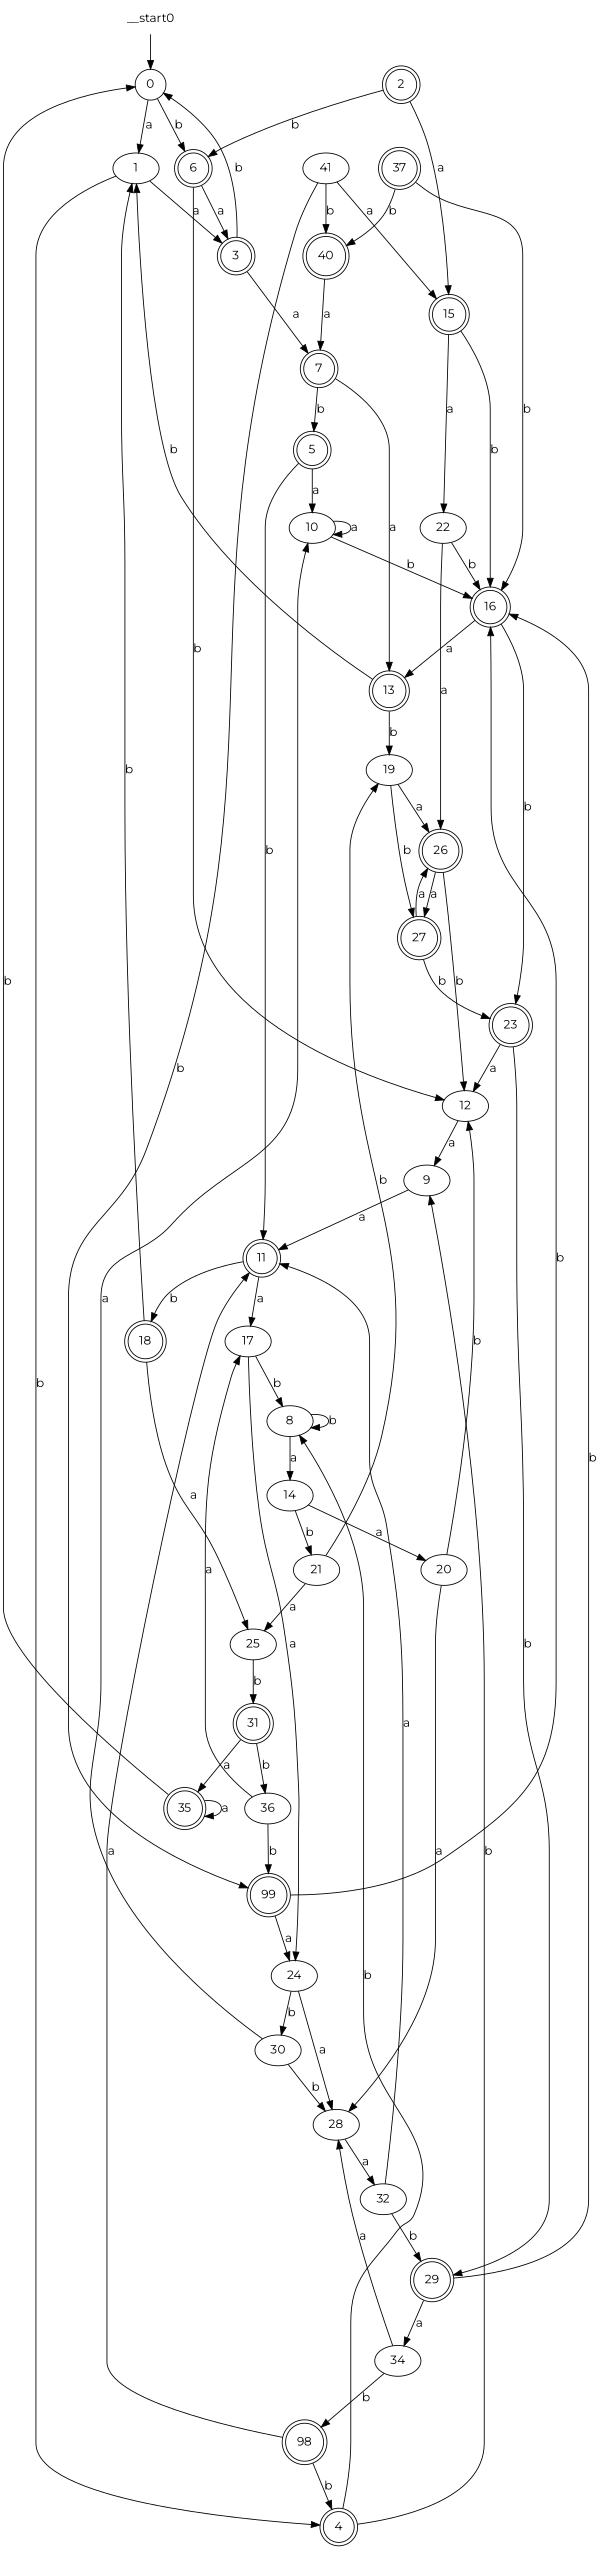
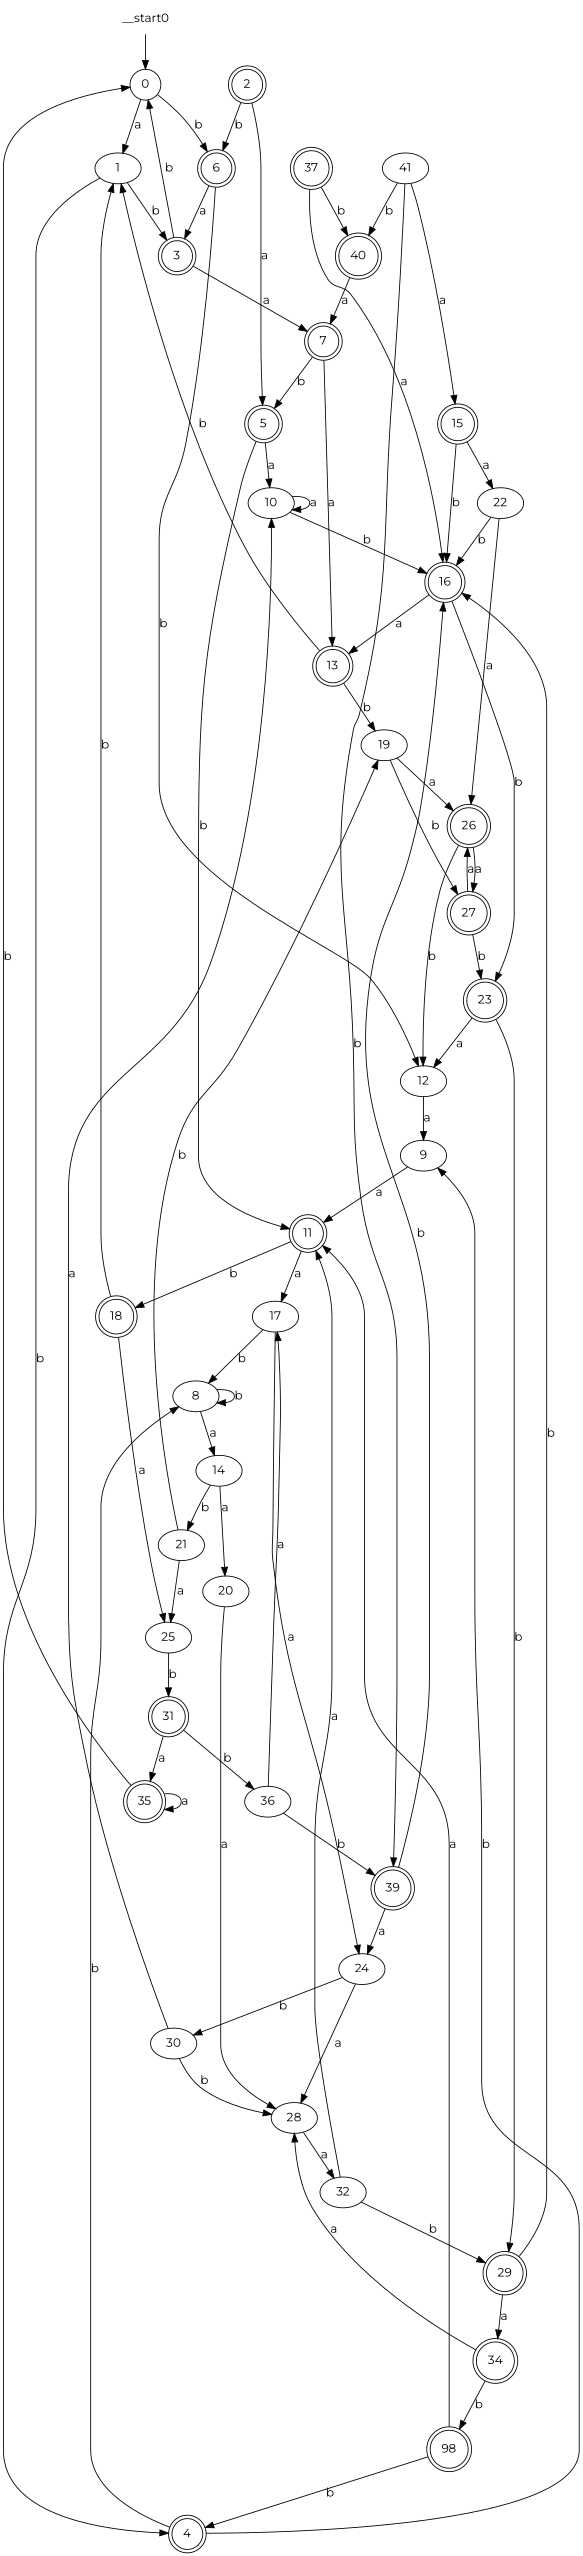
(437, 187) -> (261, 249)
(196, 211) -> (156, 211)
(527, 409) -> (404, 382)
(473, 1343) -> none
(269, 1895) -> (393, 1888)
(398, 2361) -> (495, 2361)
